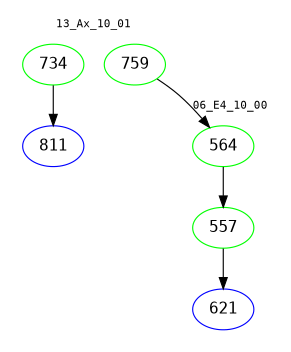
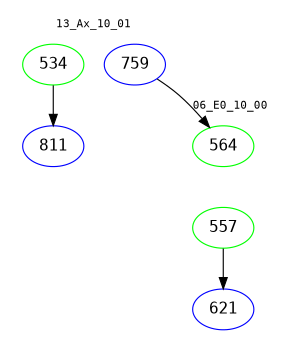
(53, 65) -> (53, 65)
(135, 65) -> (135, 65)
(231, 106) -> (231, 106)
(223, 181) -> none
